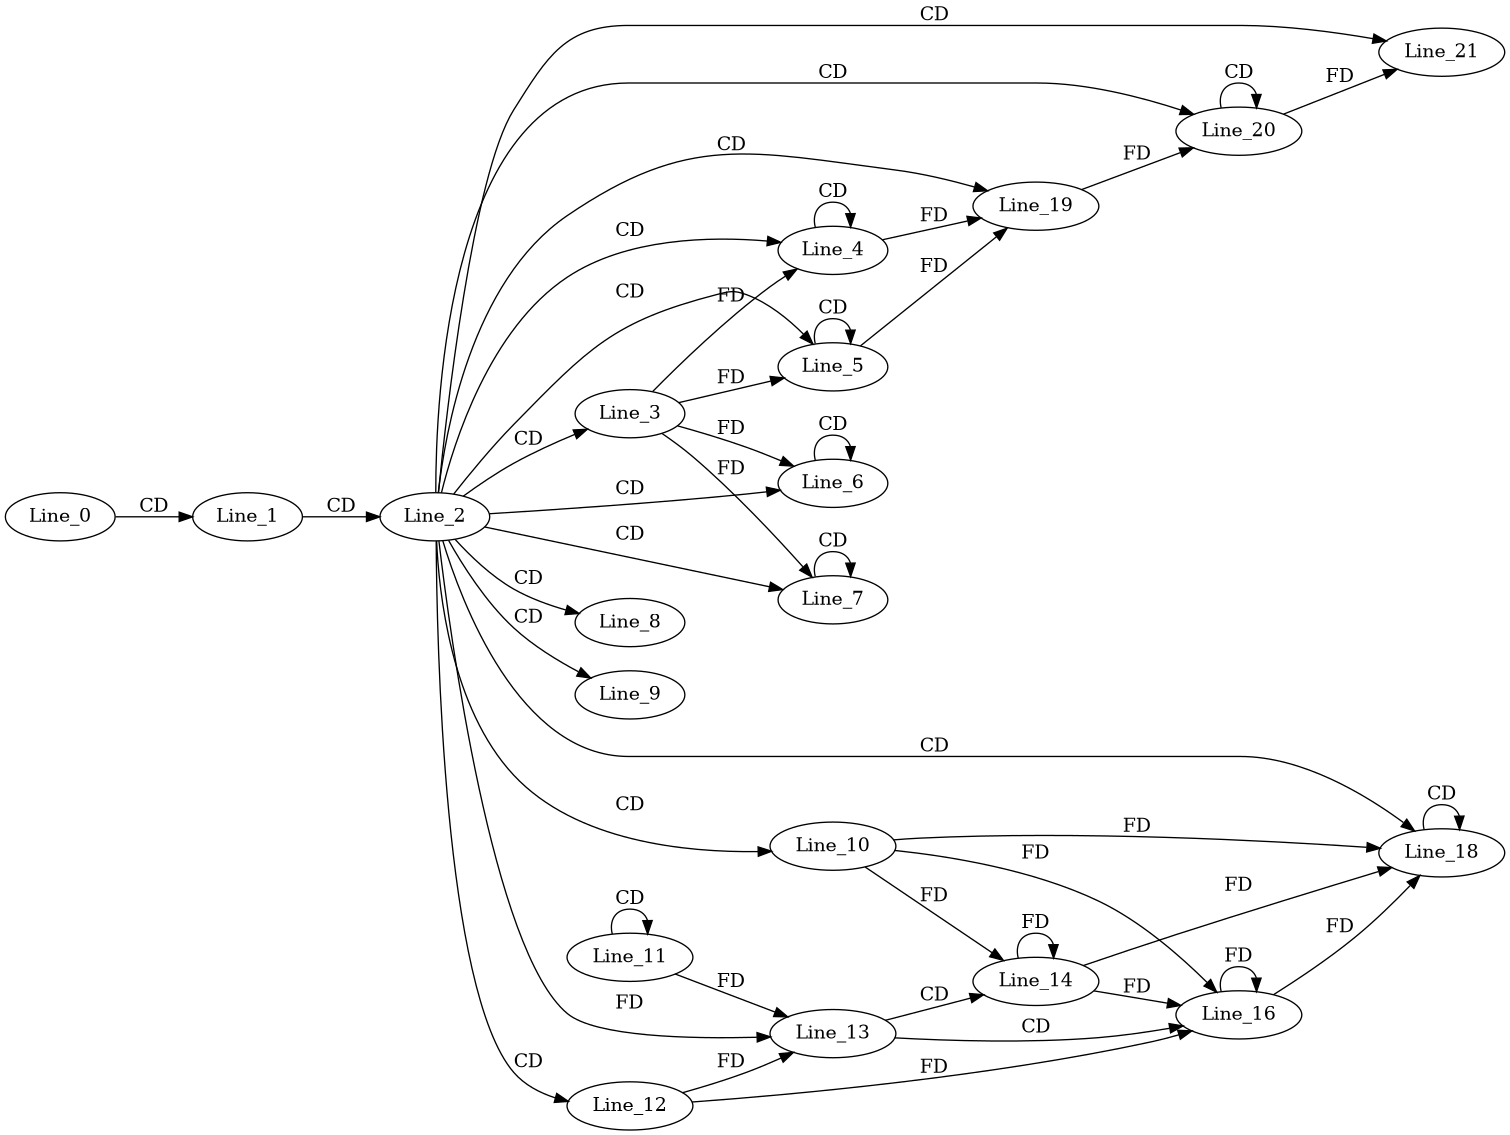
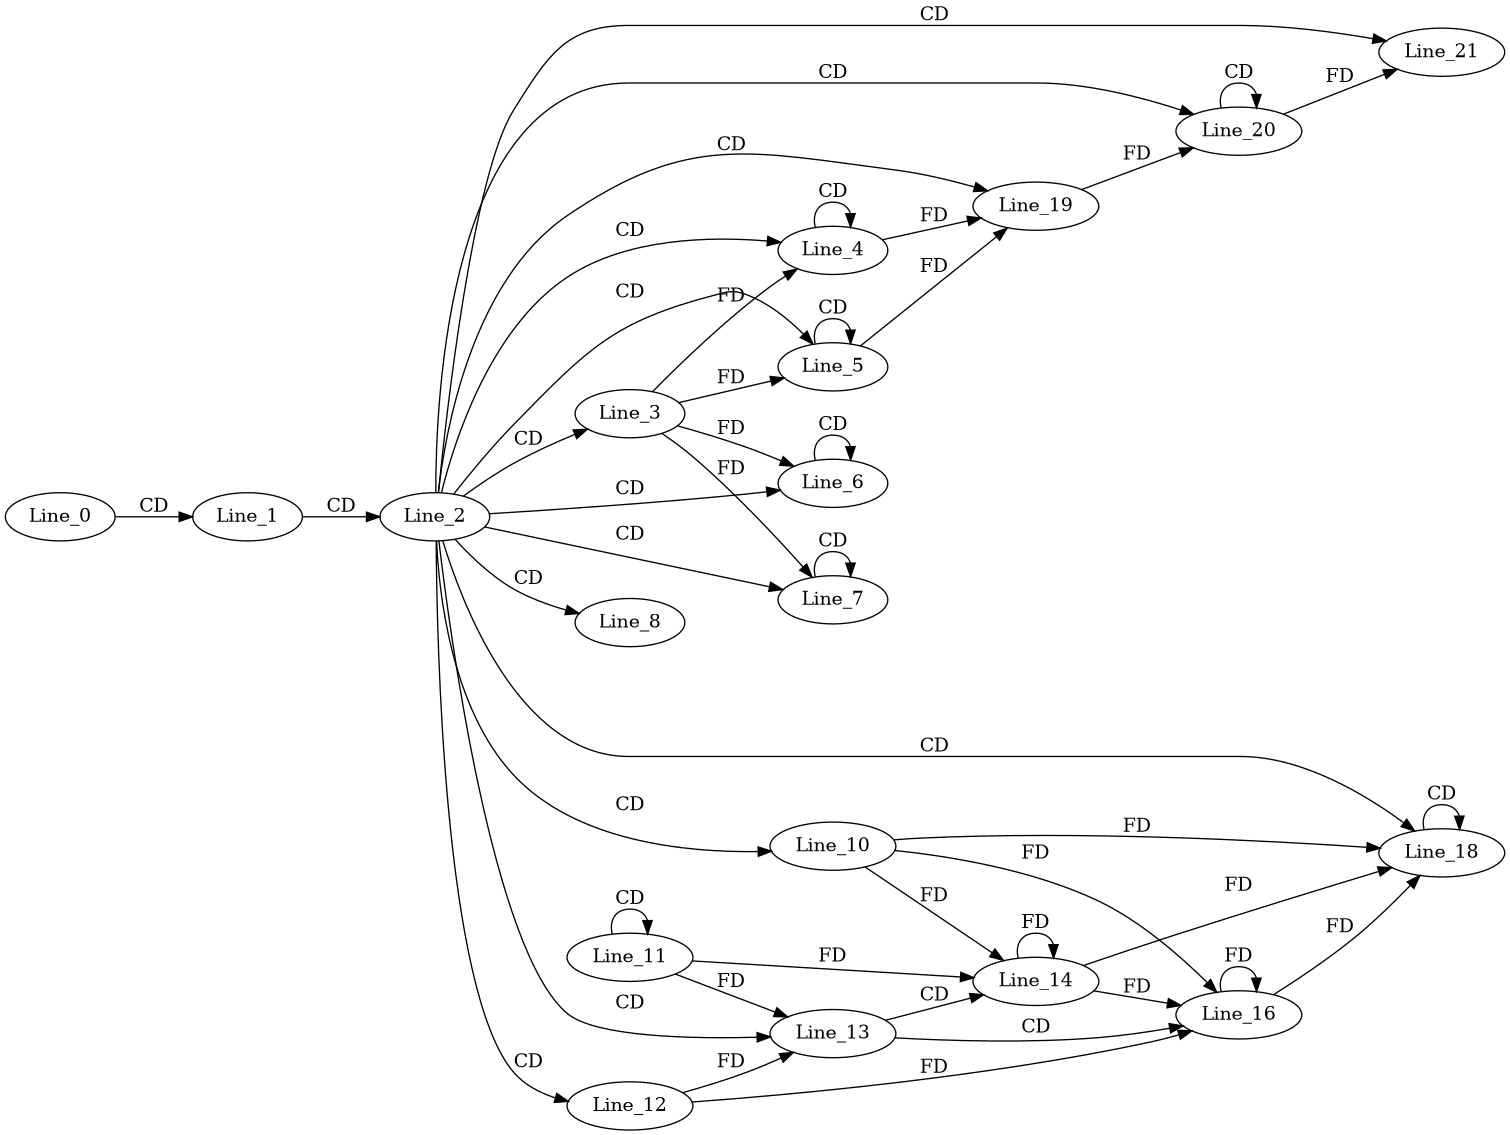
(630, 695) -> none
none -> (826, 969)
(630, 1003) -> (630, 1003)
